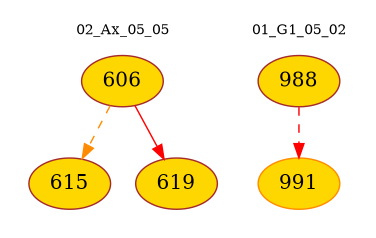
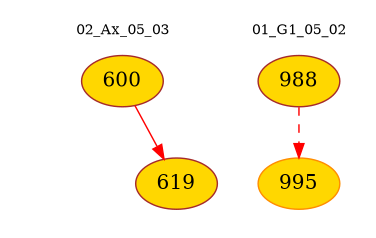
(123, 31) -> (123, 31)
(122, 81) -> (122, 81)
(70, 184) -> none
(299, 184) -> (299, 184)
